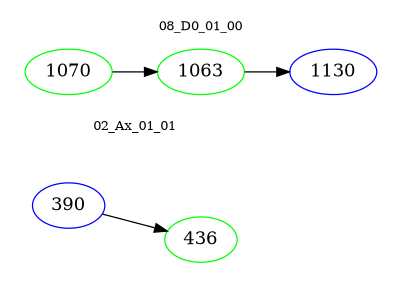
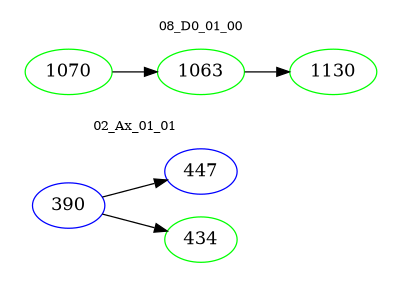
(333, 72) -> (333, 72)
none -> (201, 172)
(201, 240) -> (201, 240)
